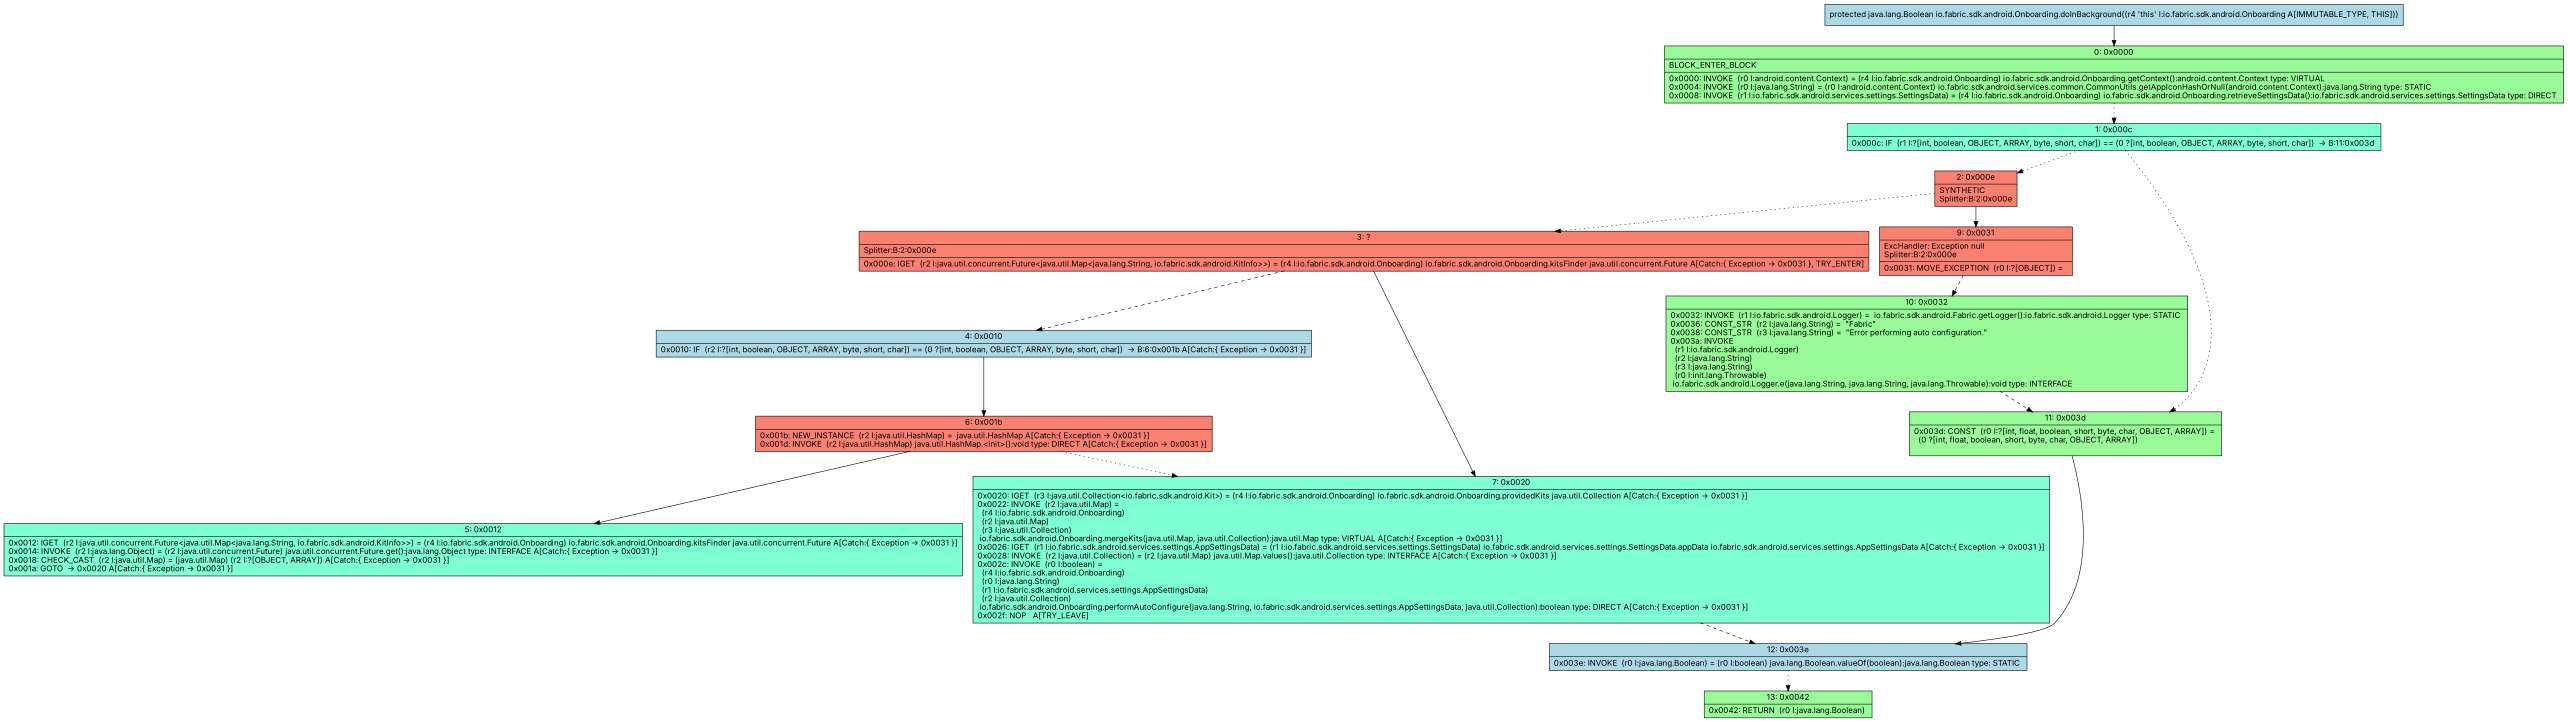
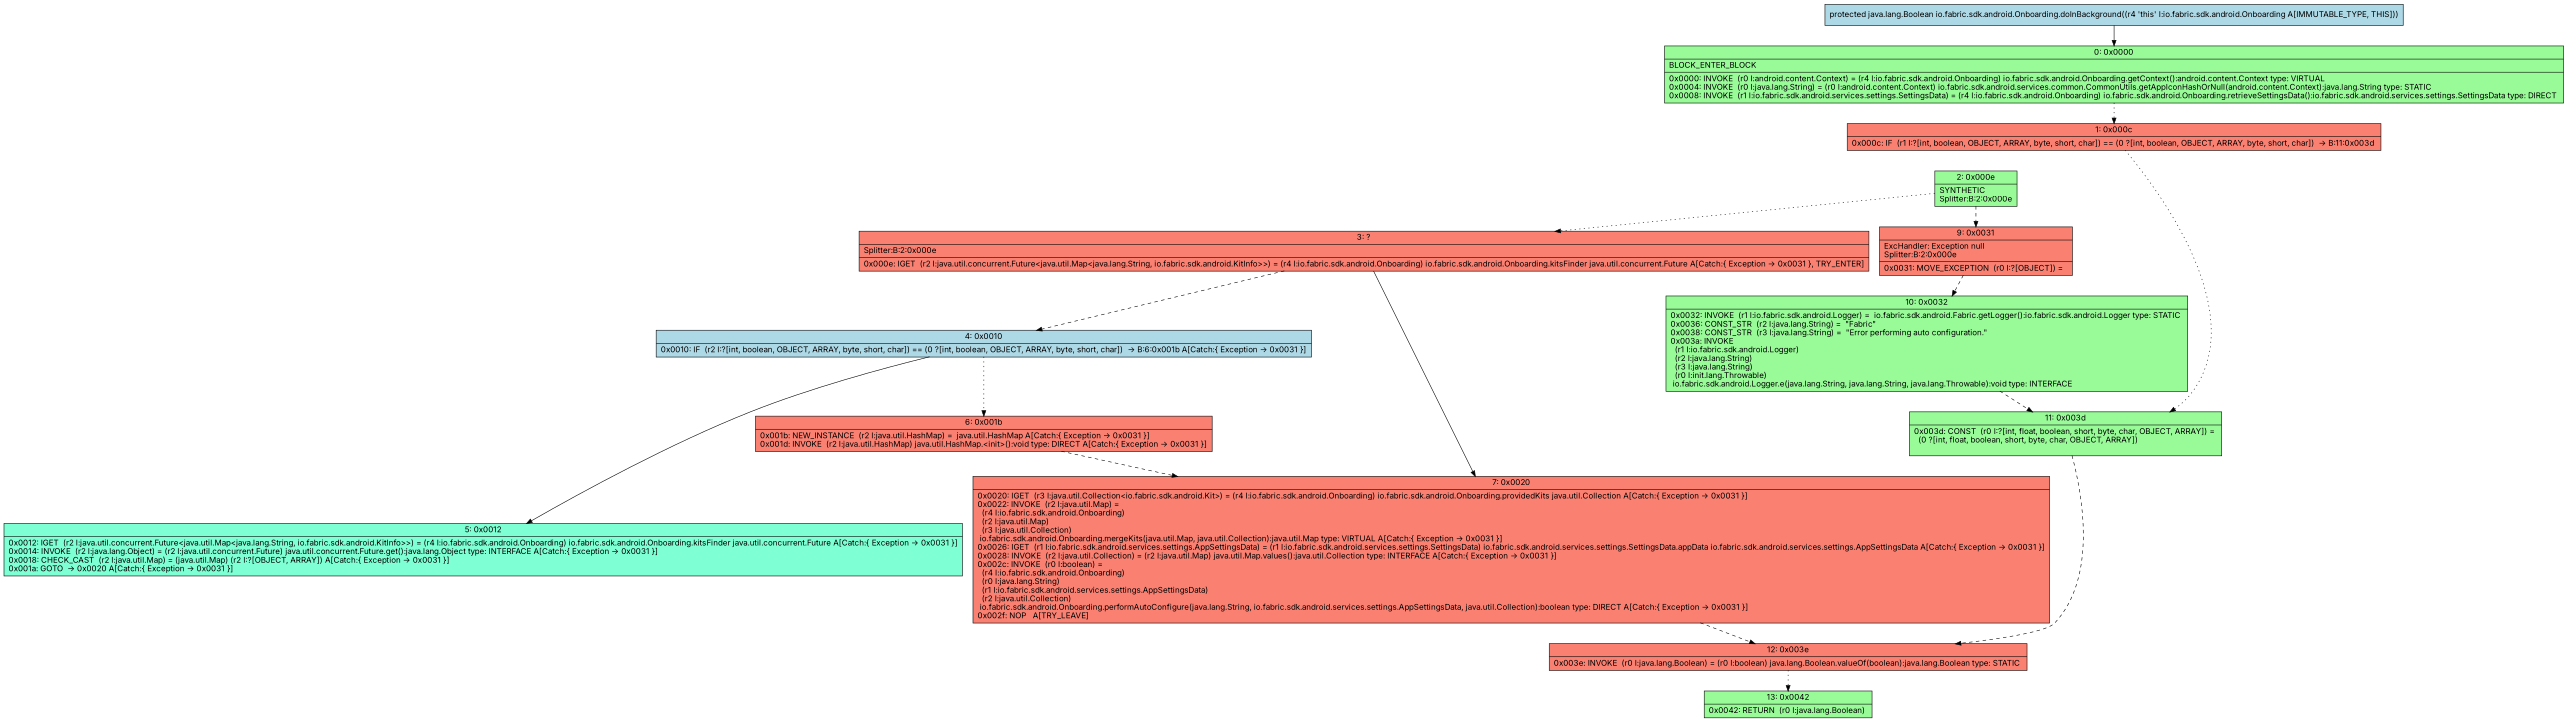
(2114, 137) -> (2114, 137)
(2051, 161) -> none
(1976, 189) -> (1976, 189)
(1976, 214) -> (1976, 214)
(984, 384) -> (984, 384)
(1117, 463) -> (1117, 463)
(755, 487) -> (724, 423)
(1511, 550) -> (1511, 550)
(2074, 589) -> (2074, 589)
(1788, 657) -> (1788, 657)
